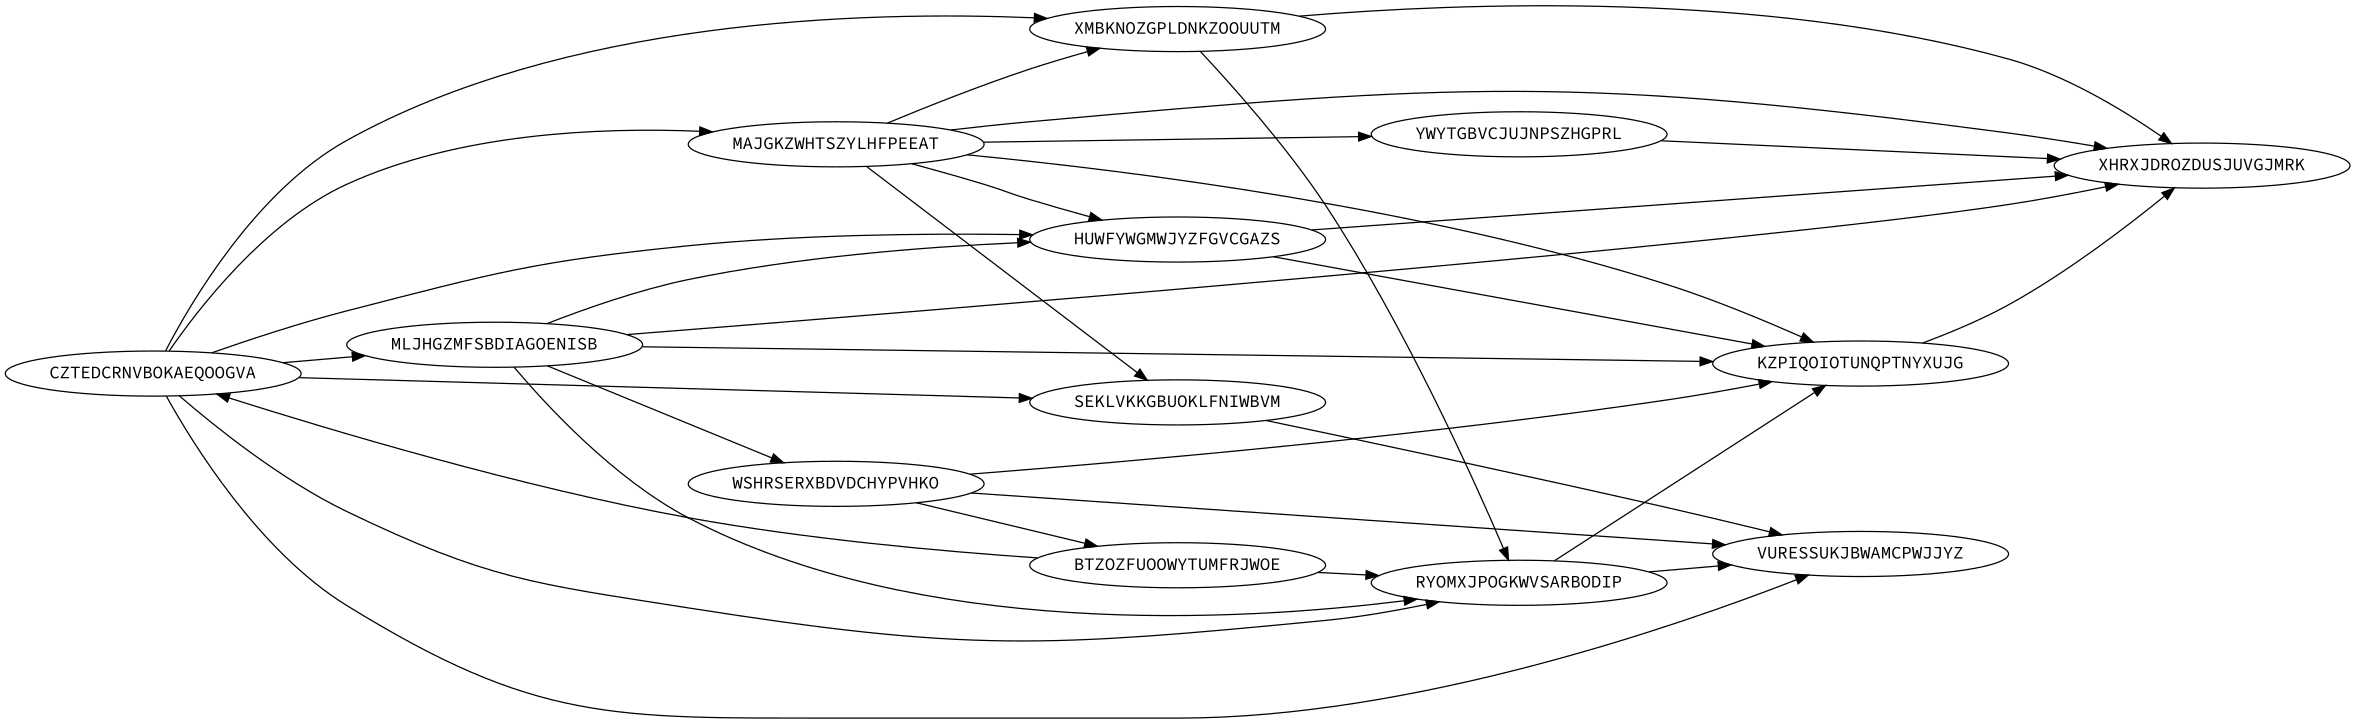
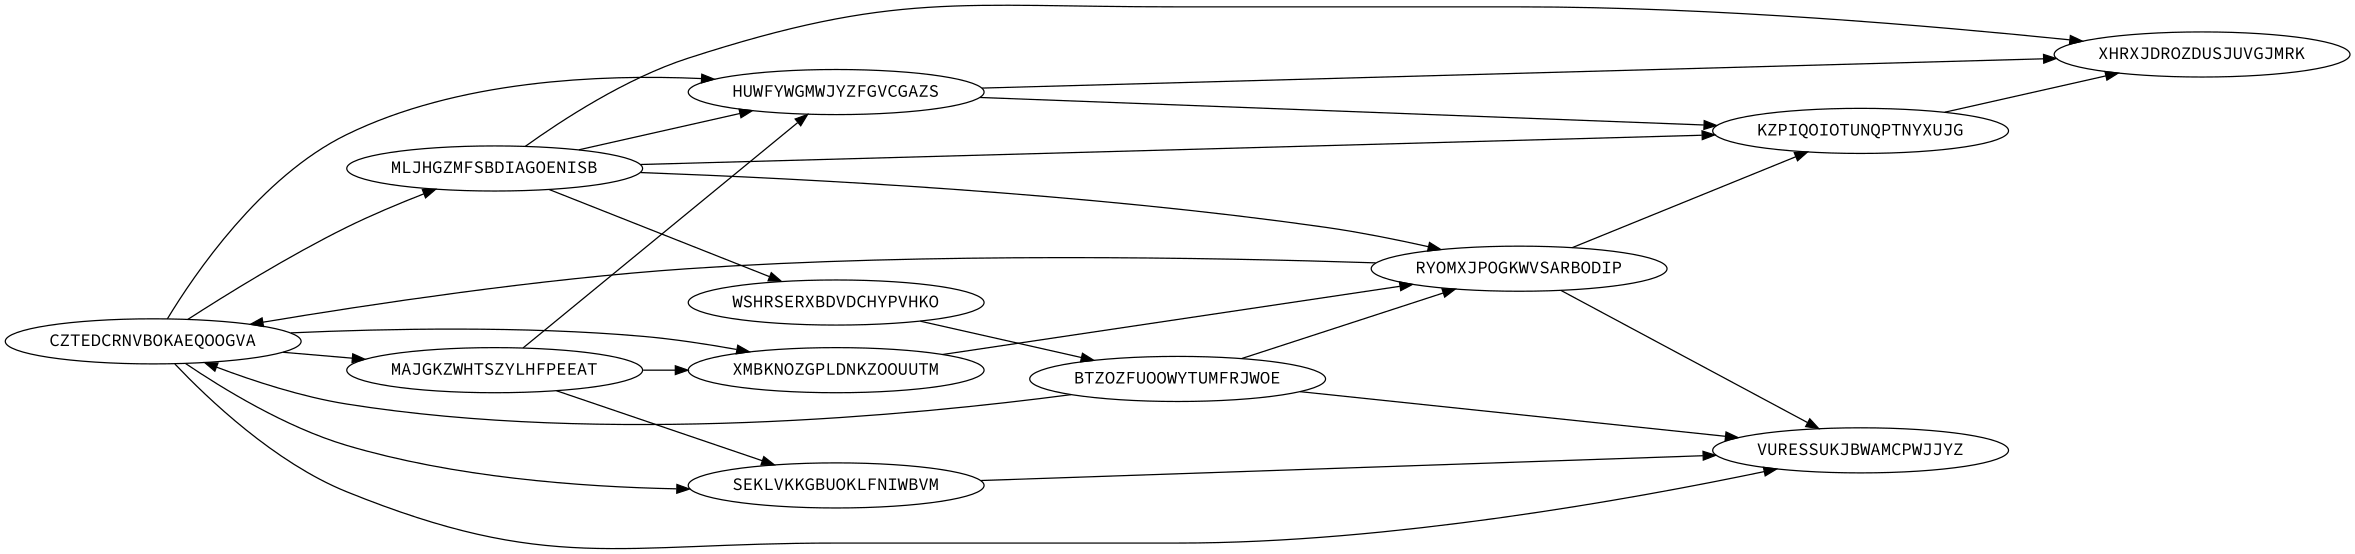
(1742, 14) -> none
(1523, 91) -> none
(1519, 134) -> none
(1391, 216) -> none
(1385, 436) -> none
(1342, 518) -> (1513, 414)
(778, 621) -> (817, 262)
